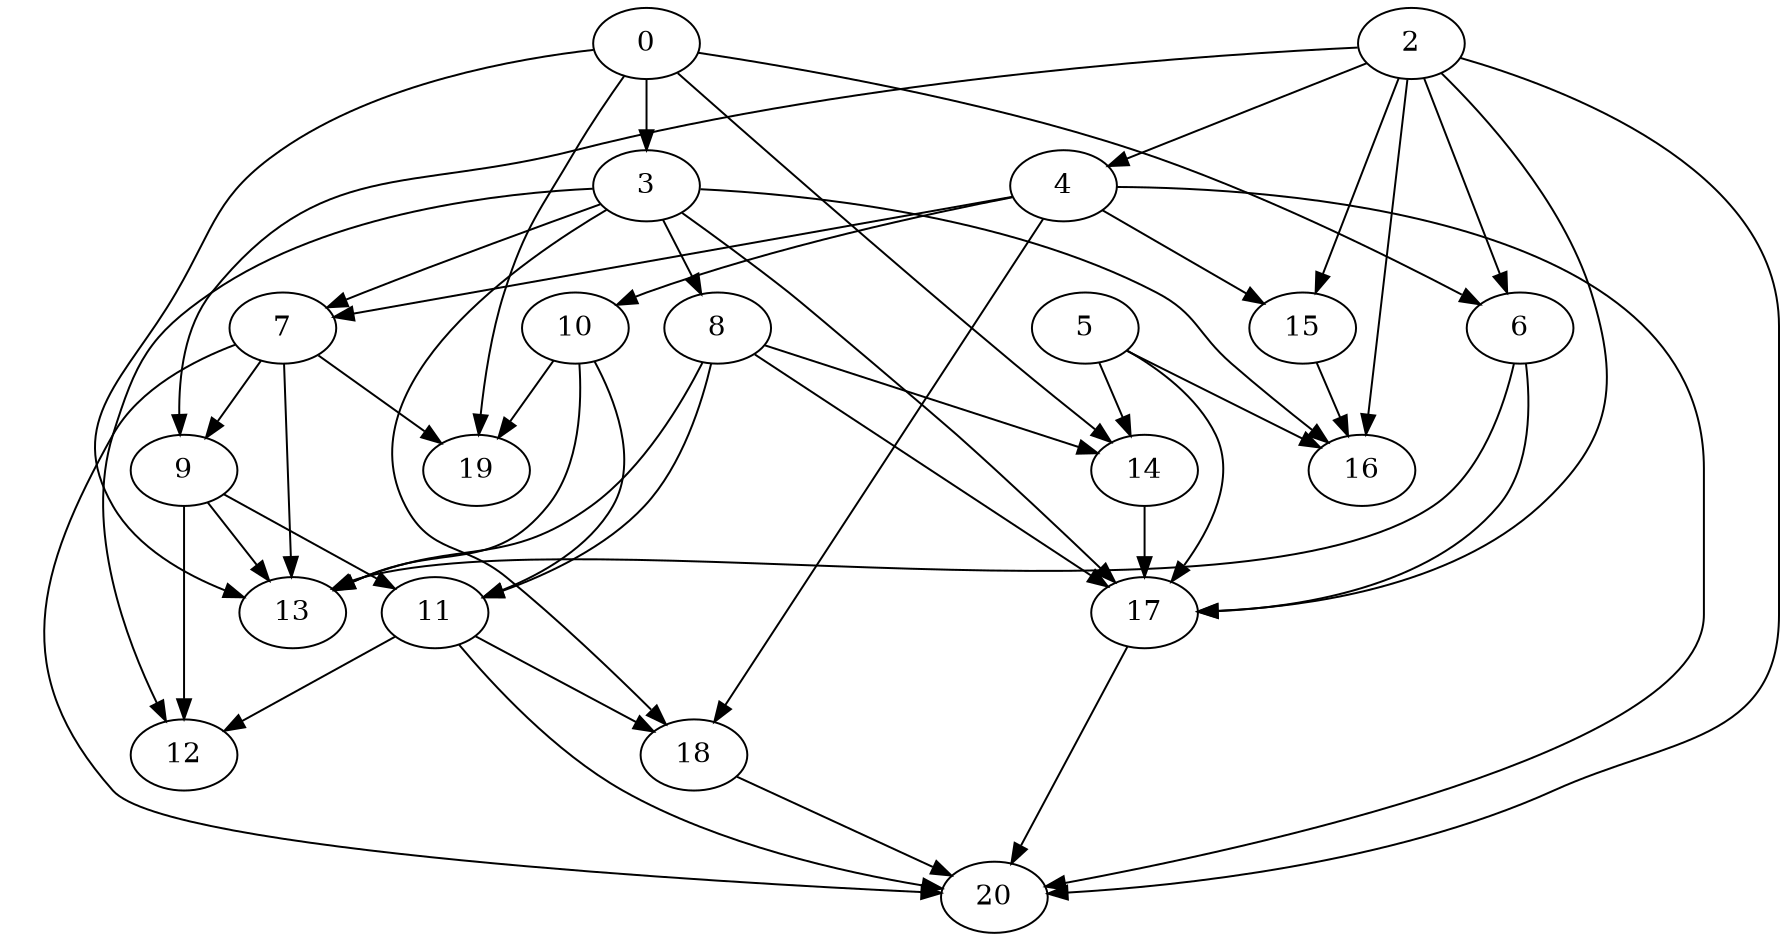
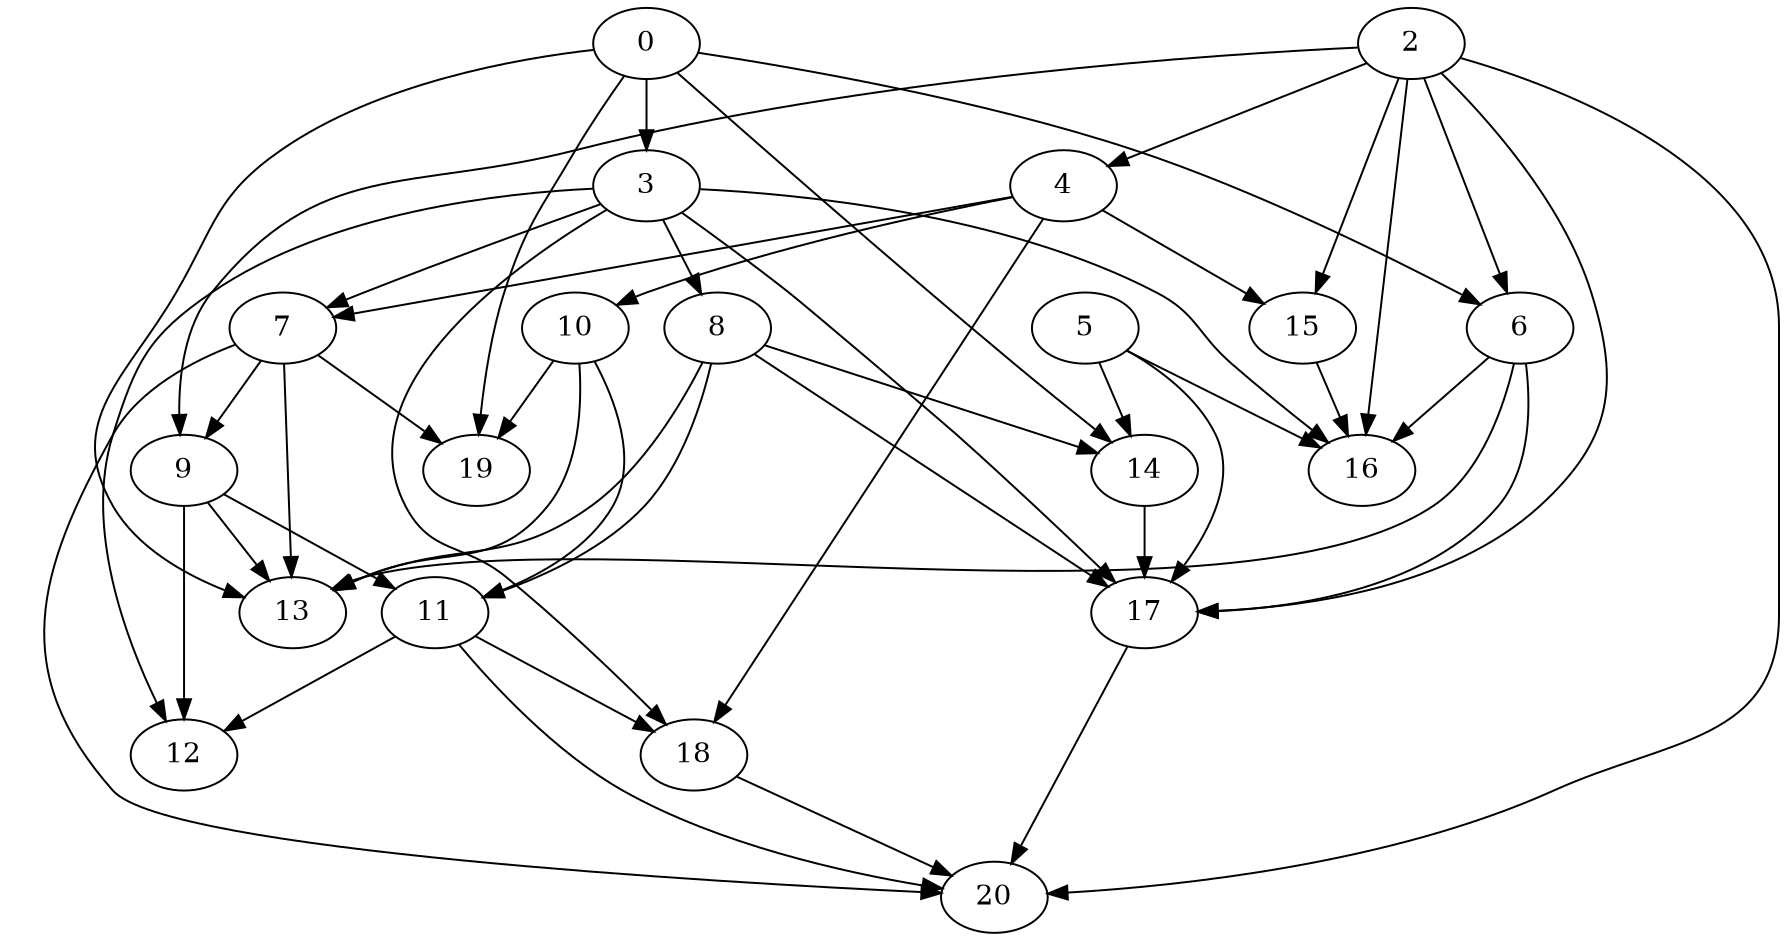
none -> (1449, 393)
(1704, 544) -> none
